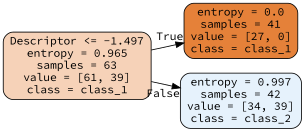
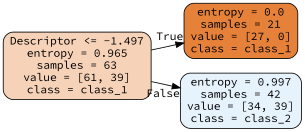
(241, 31) -> (241, 31)
